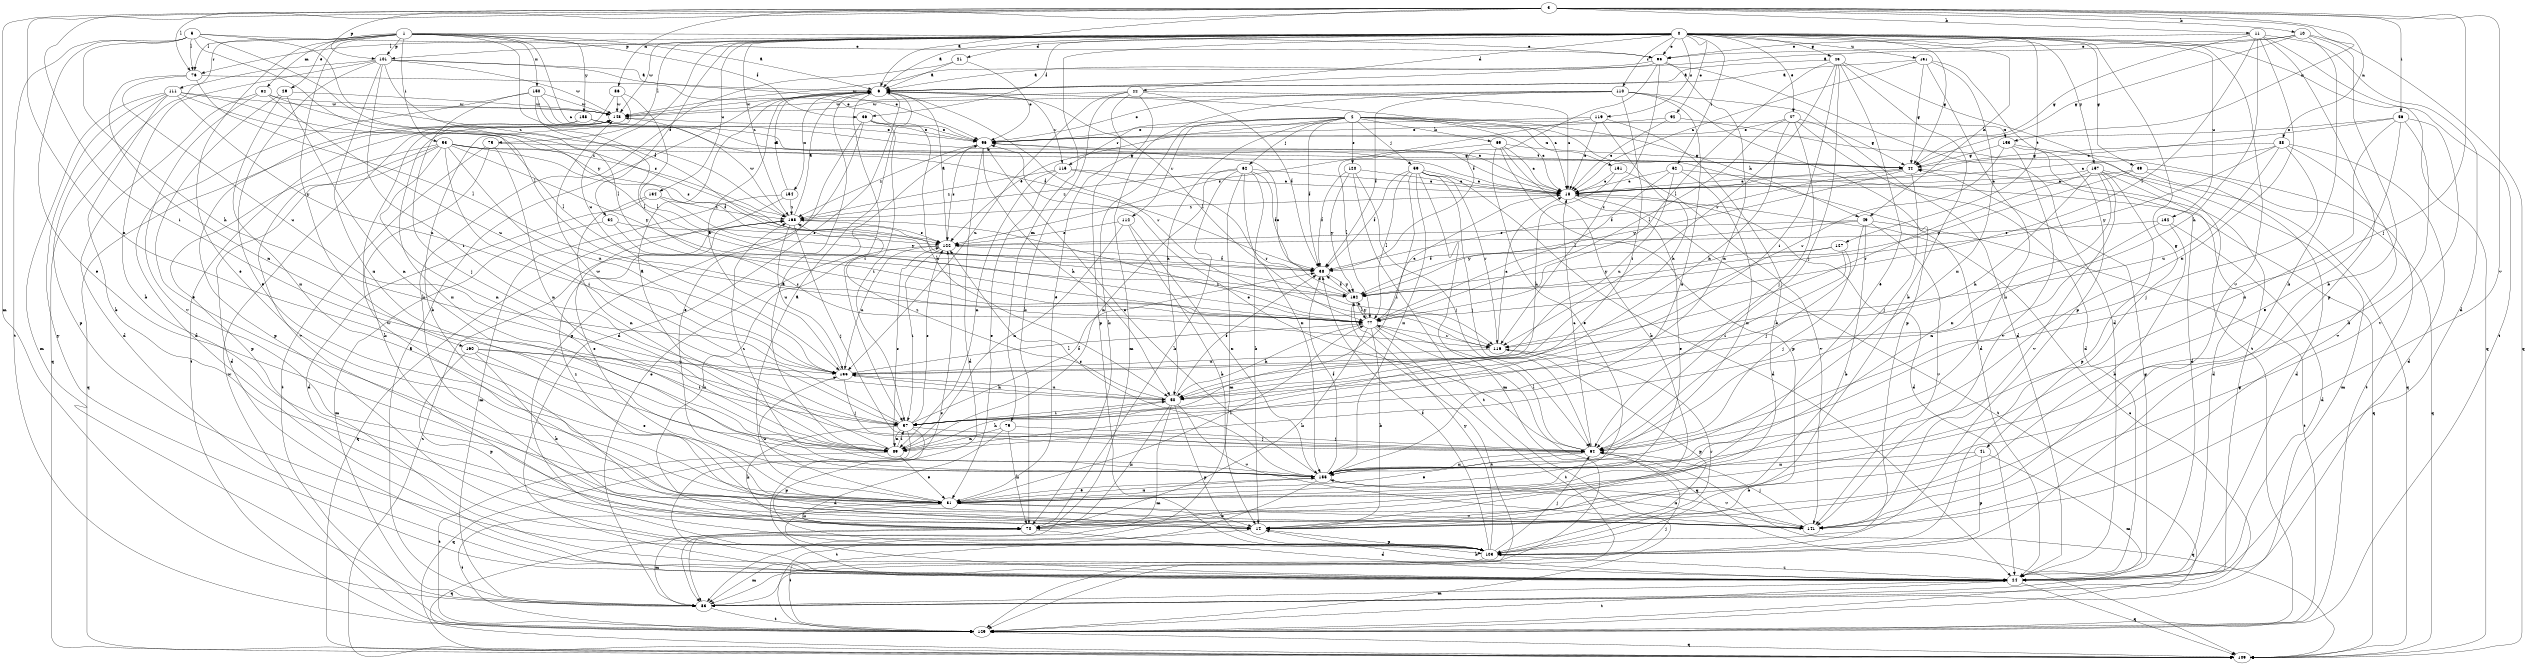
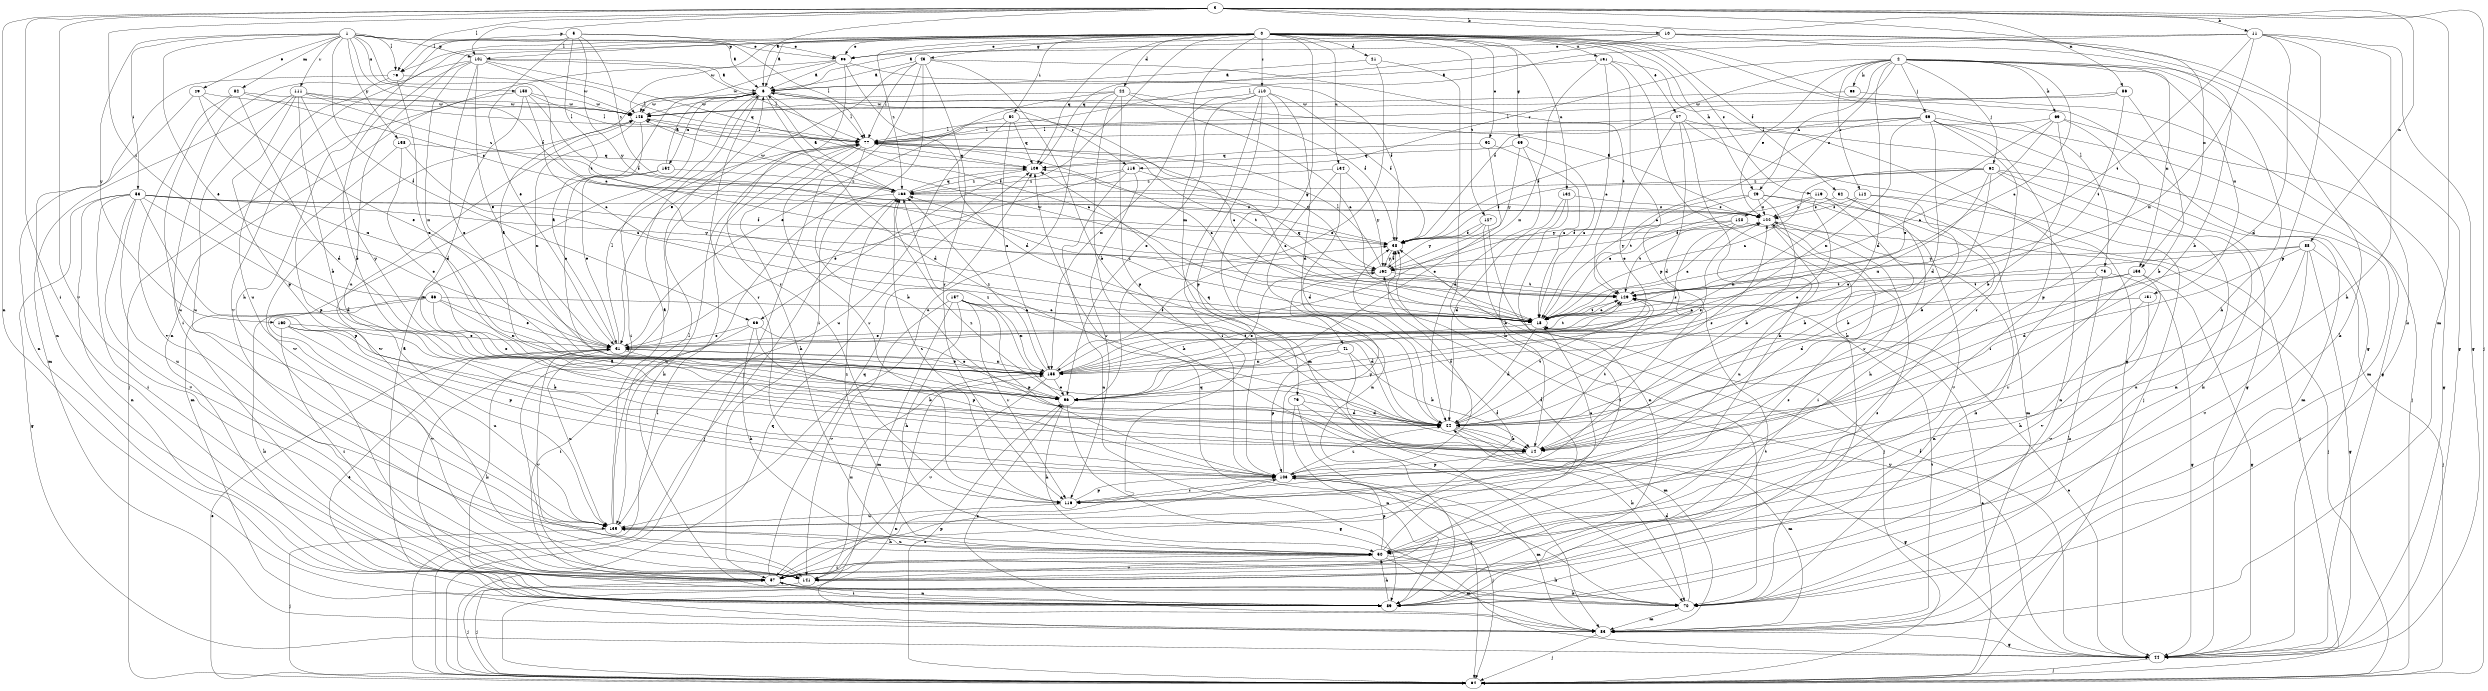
(2015, 41) -> none
none -> (1853, 91)
none -> (752, 131)
(1538, 156) -> (1341, 529)
